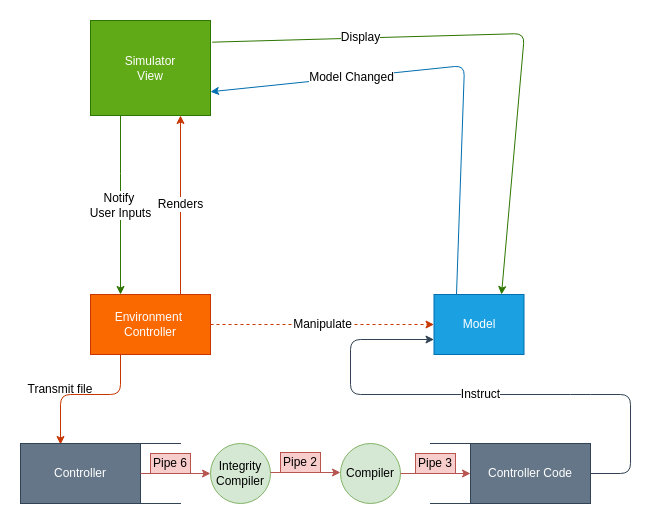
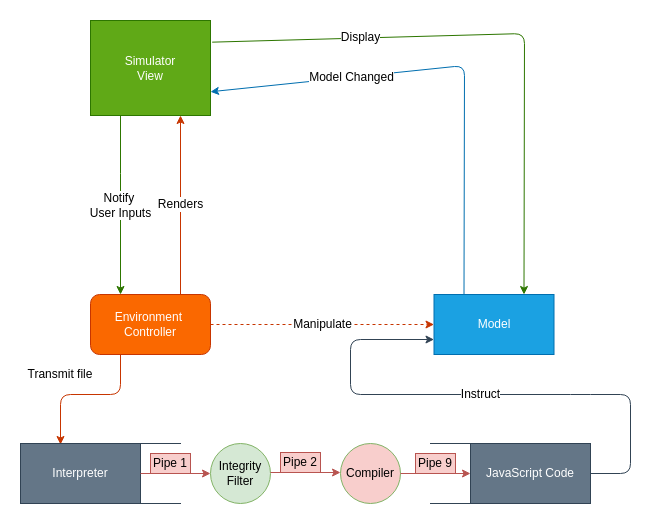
(151, 325) -> (151, 325)
(479, 325) -> (494, 325)
(61, 390) -> (61, 375)
(171, 464) -> (171, 464)
(436, 464) -> (436, 464)
(81, 474) -> (81, 474)
(241, 474) -> (241, 474)
(371, 474) -> (371, 474)
(531, 474) -> (531, 474)
